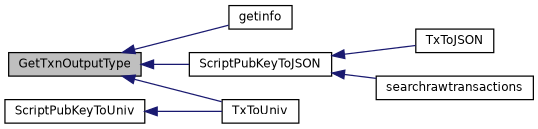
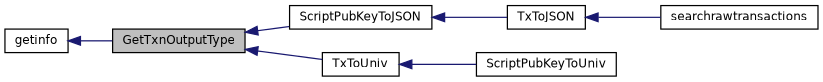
(182, 37) -> (96, 41)
(360, 76) -> (630, 17)
(190, 111) -> (444, 64)
